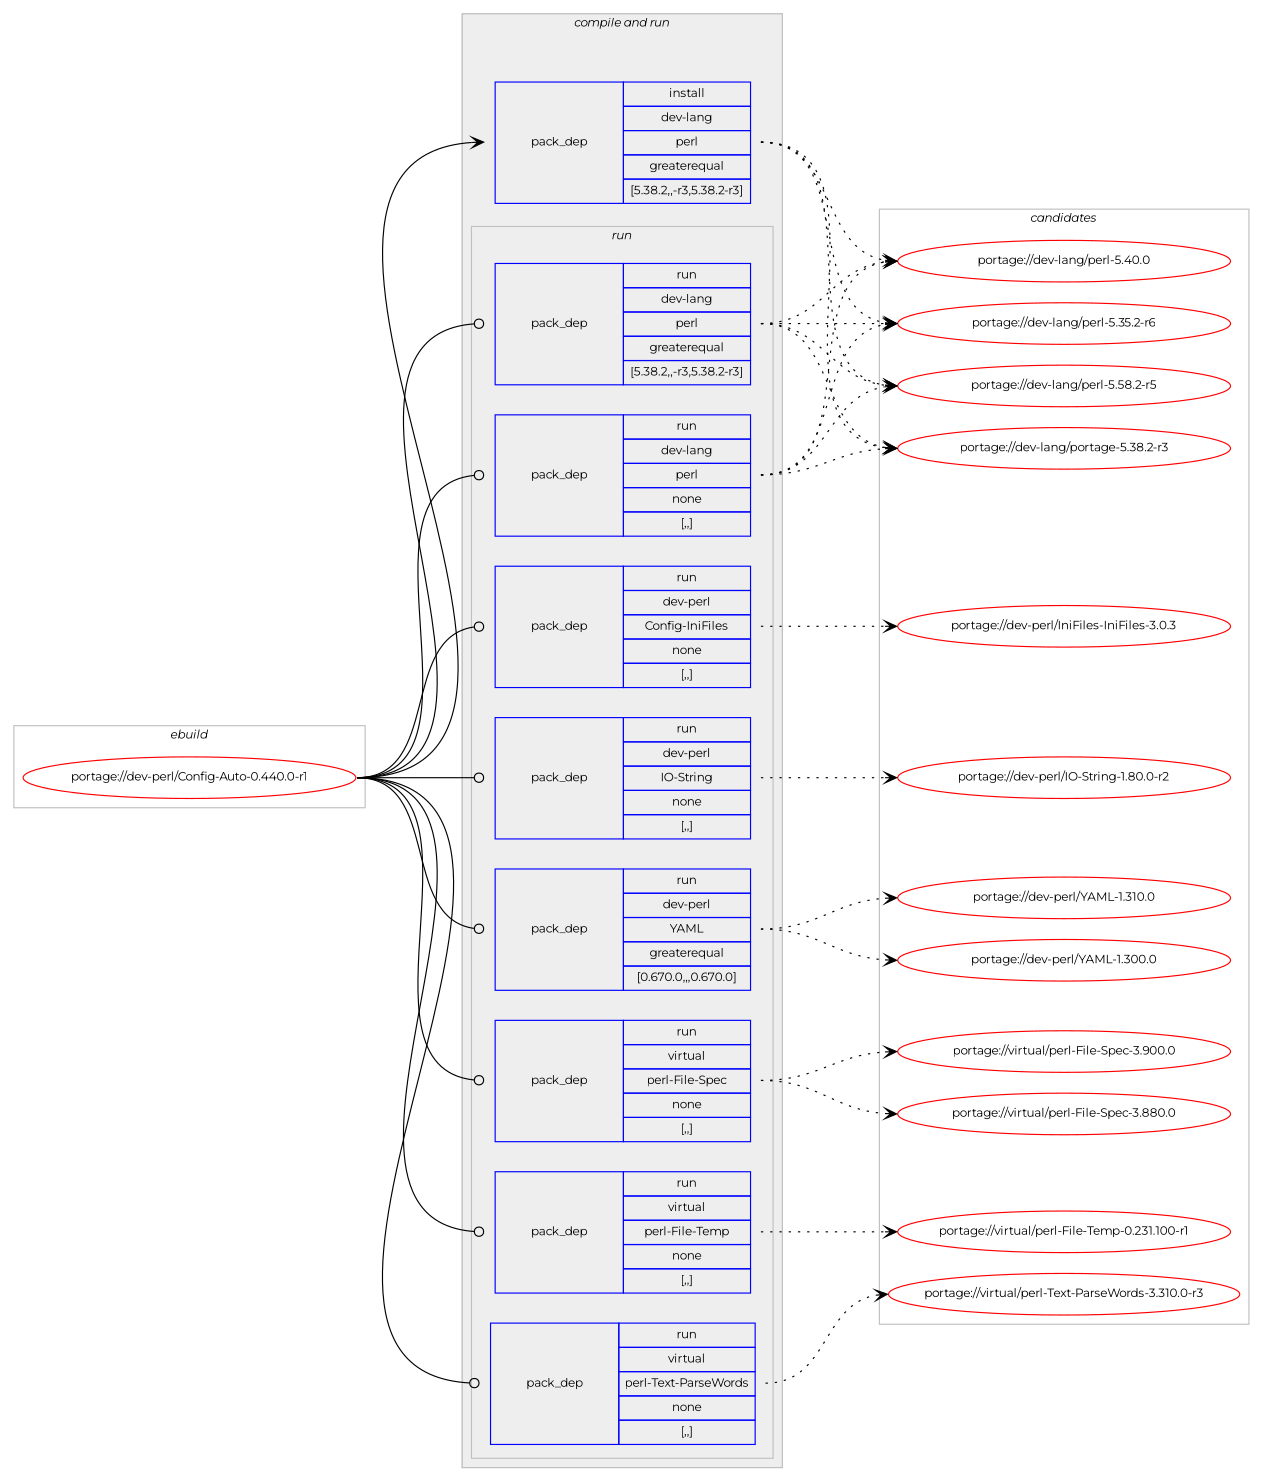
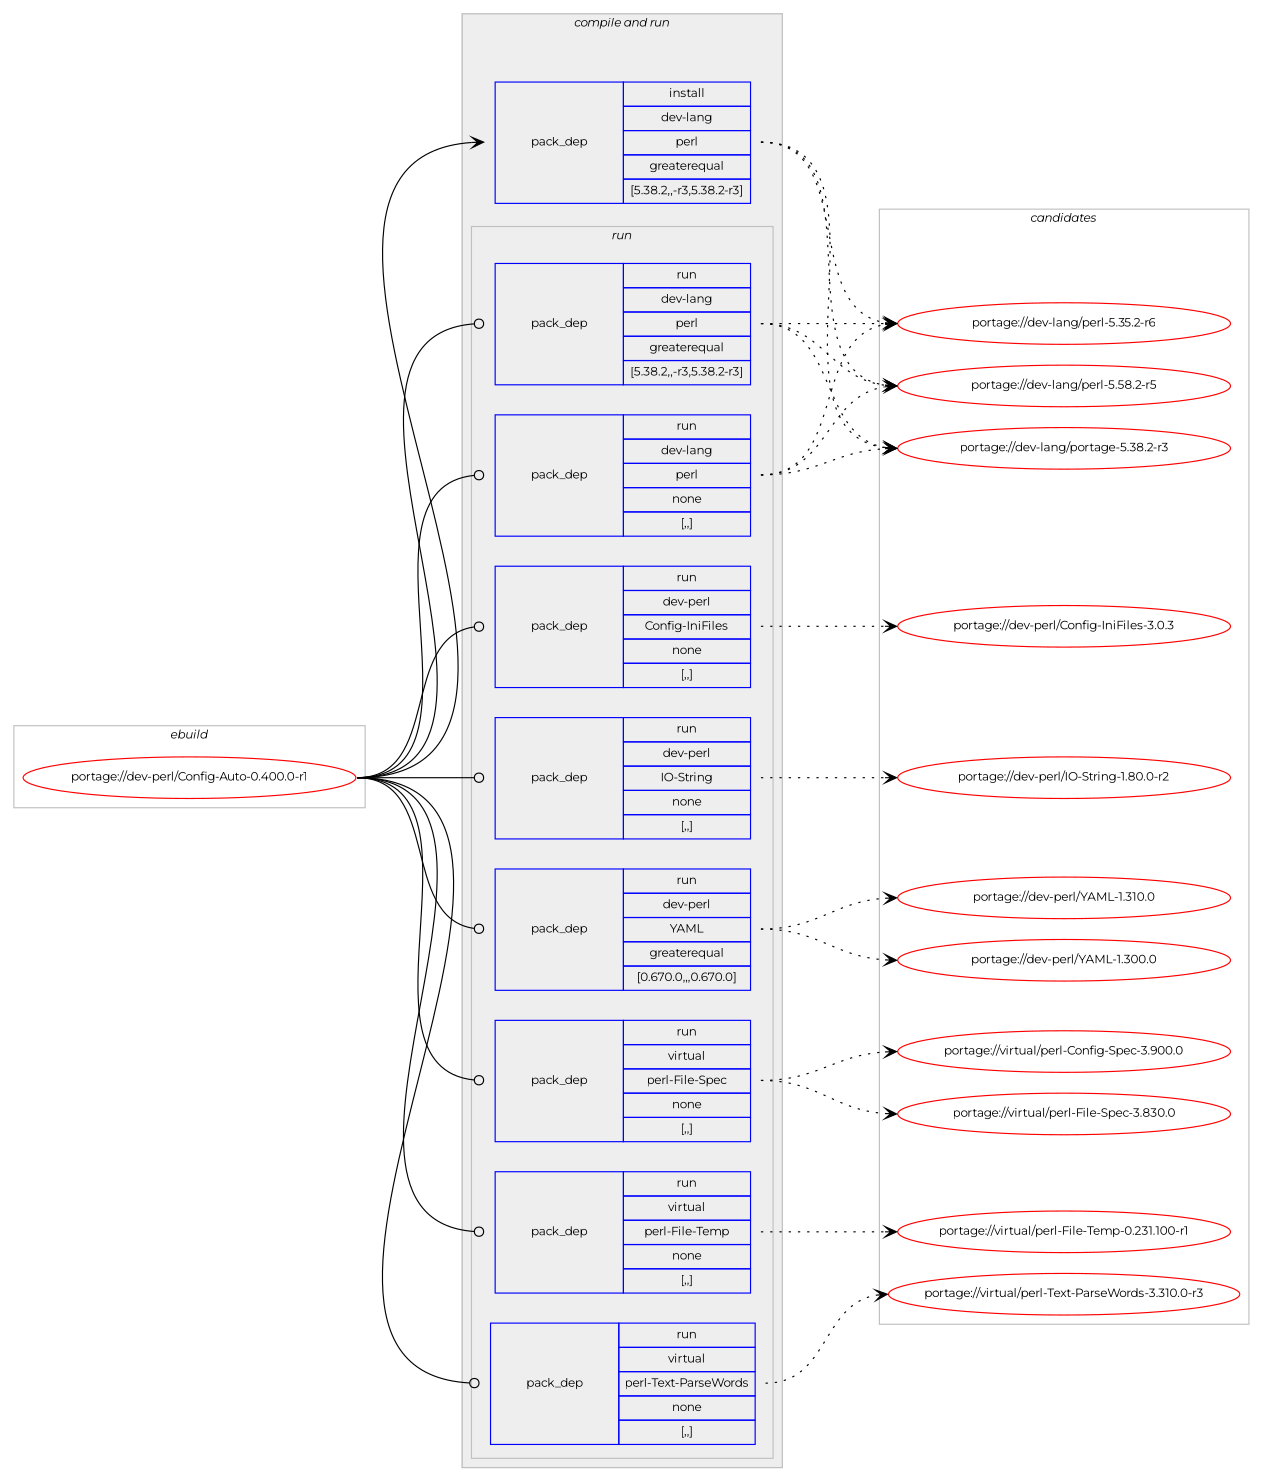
(1064, 261) -> none
(1064, 626) -> (1064, 626)
(190, 778) -> (190, 778)
(1064, 1052) -> (1064, 1052)
(1064, 1114) -> (1064, 1114)
